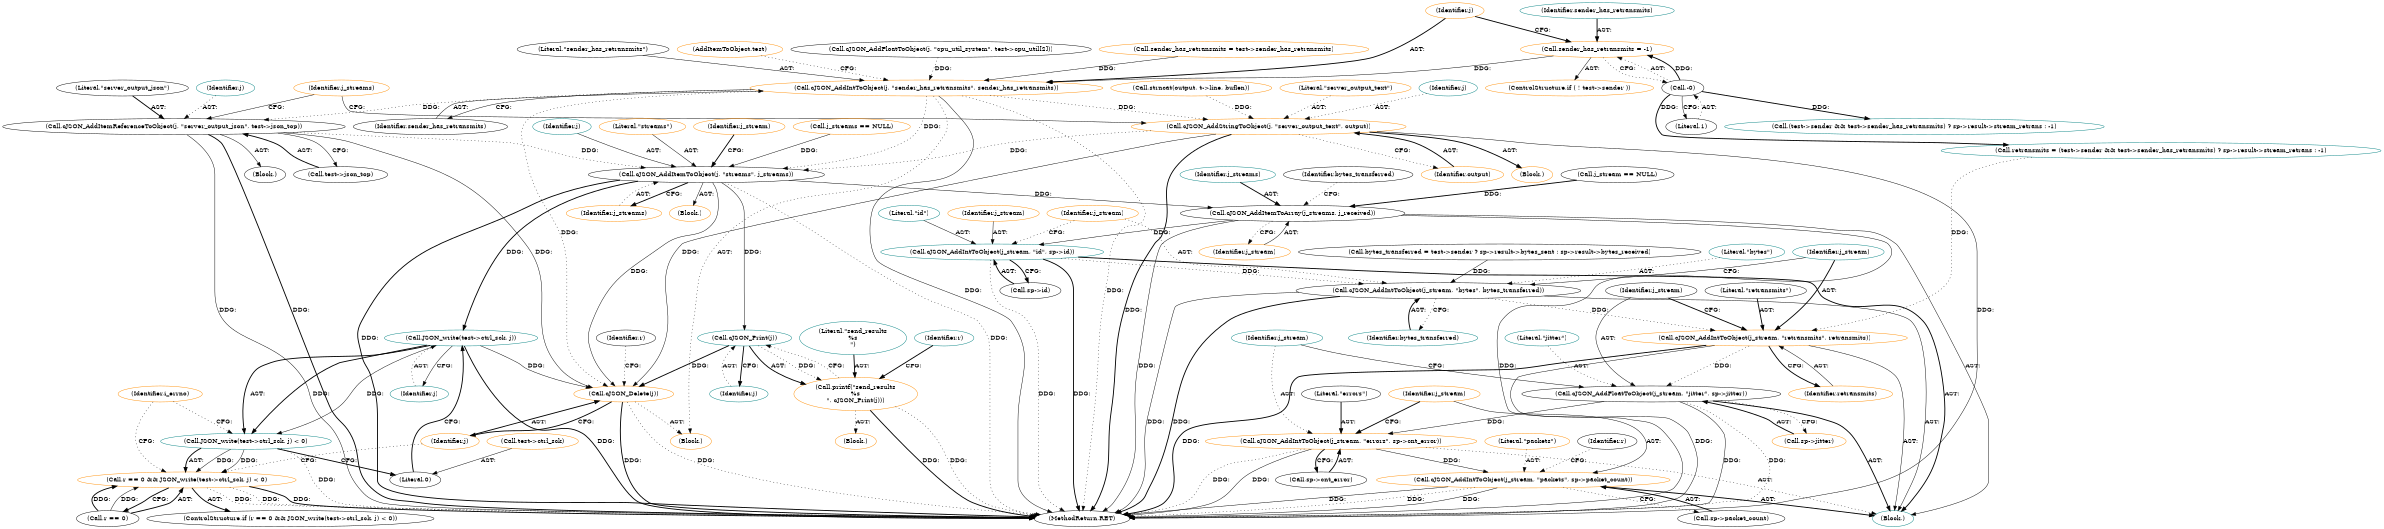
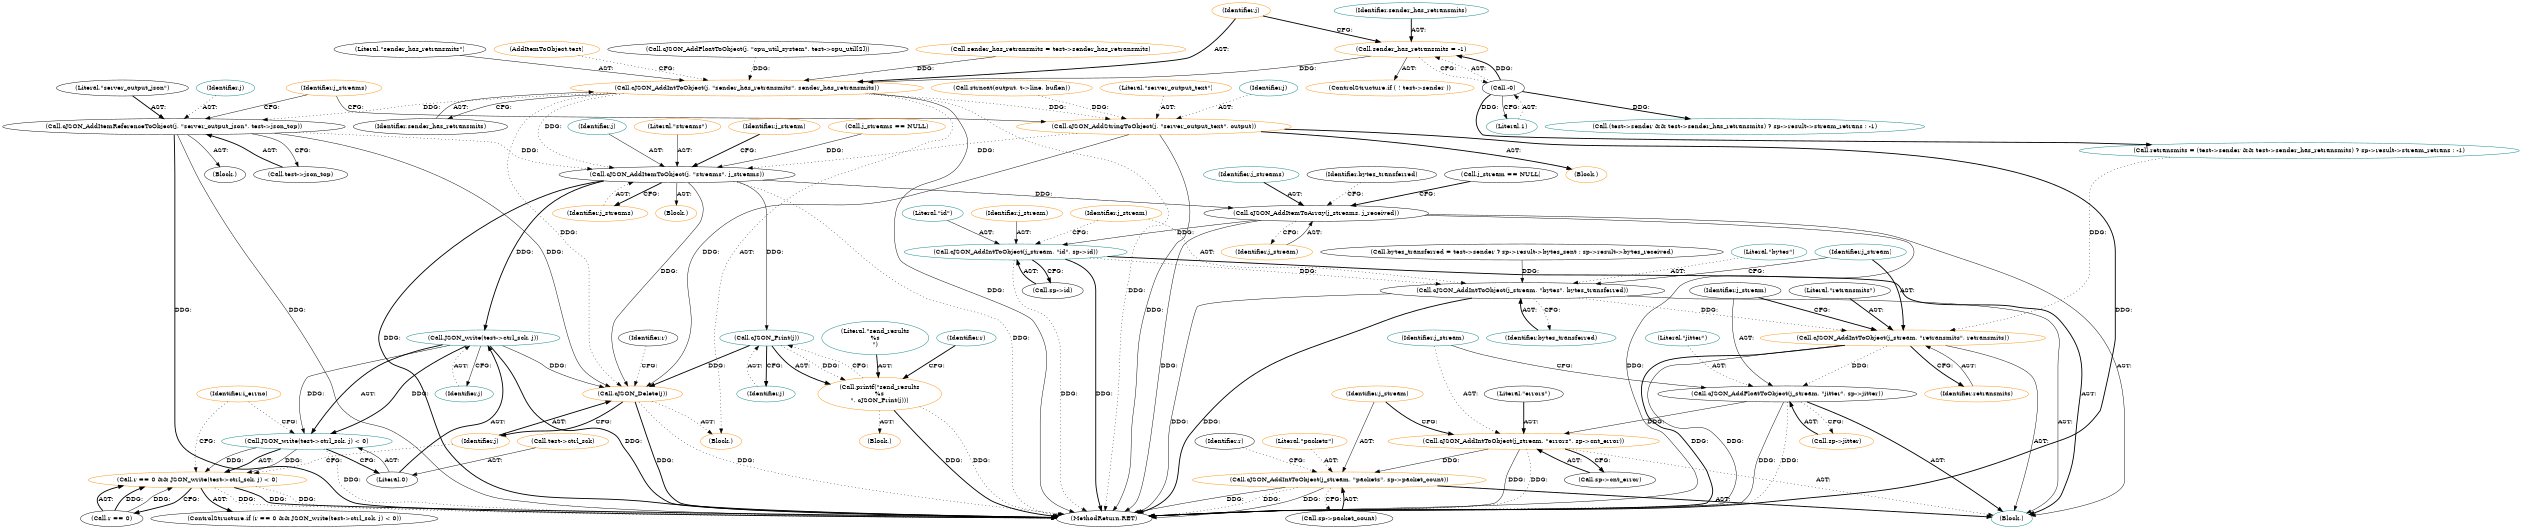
(1691, 127) -> (1512, 127)
(1462, 175) -> none
(1494, 194) -> (1428, 194)
(453, 422) -> (499, 422)
none -> (378, 458)
